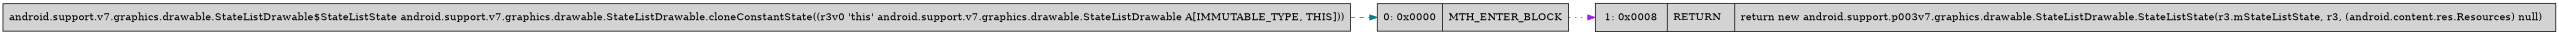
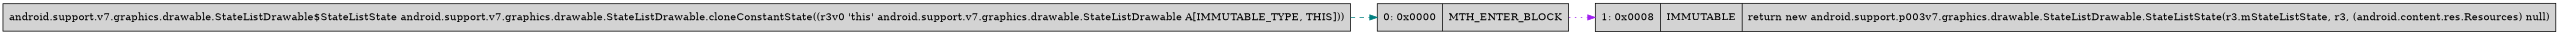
(1697, 17) -> (1701, 17)
